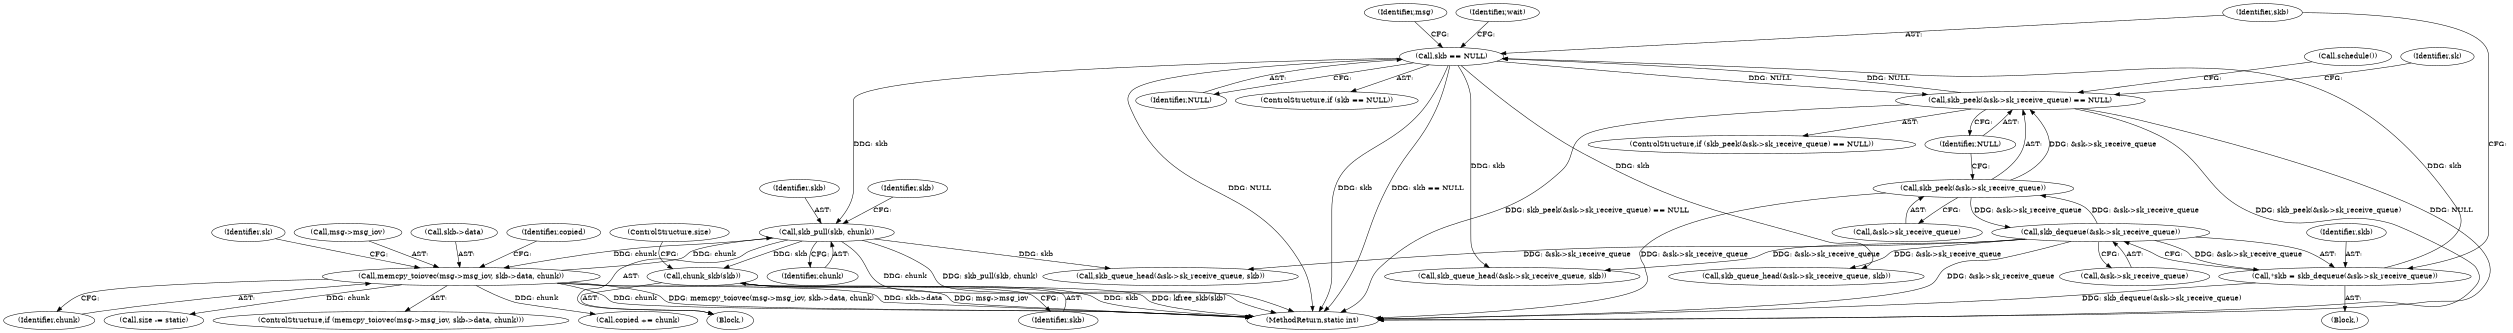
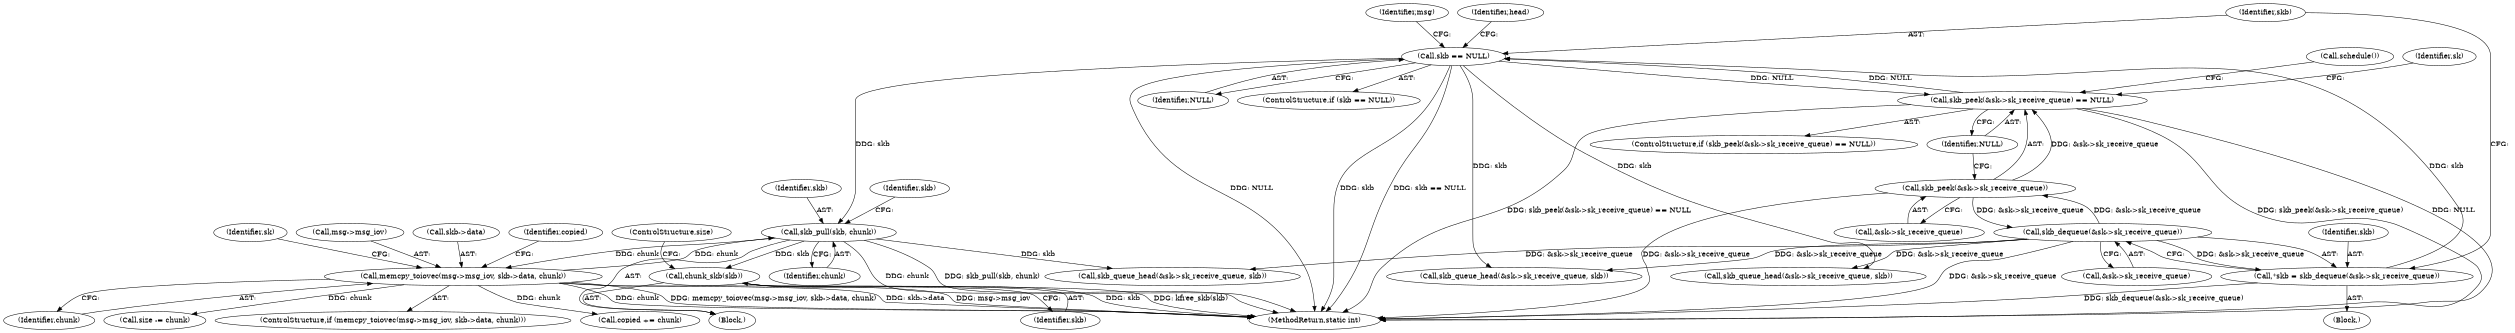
(1498, 13) -> (1501, 13)
(154, 321) -> (155, 321)
